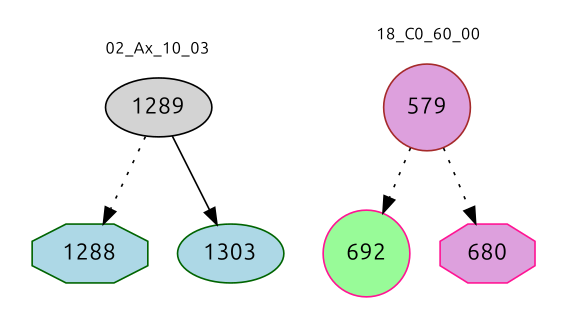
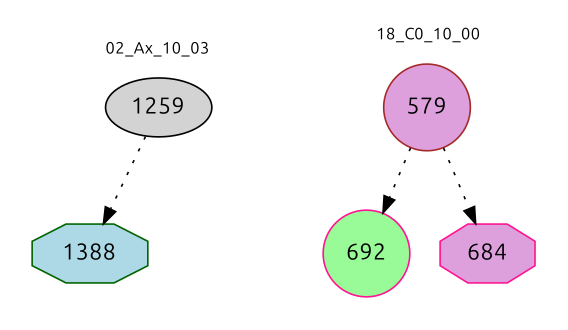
(429, 35) -> (429, 35)
(159, 107) -> (159, 107)
(90, 253) -> (90, 253)
(231, 253) -> none
(488, 253) -> (488, 253)
